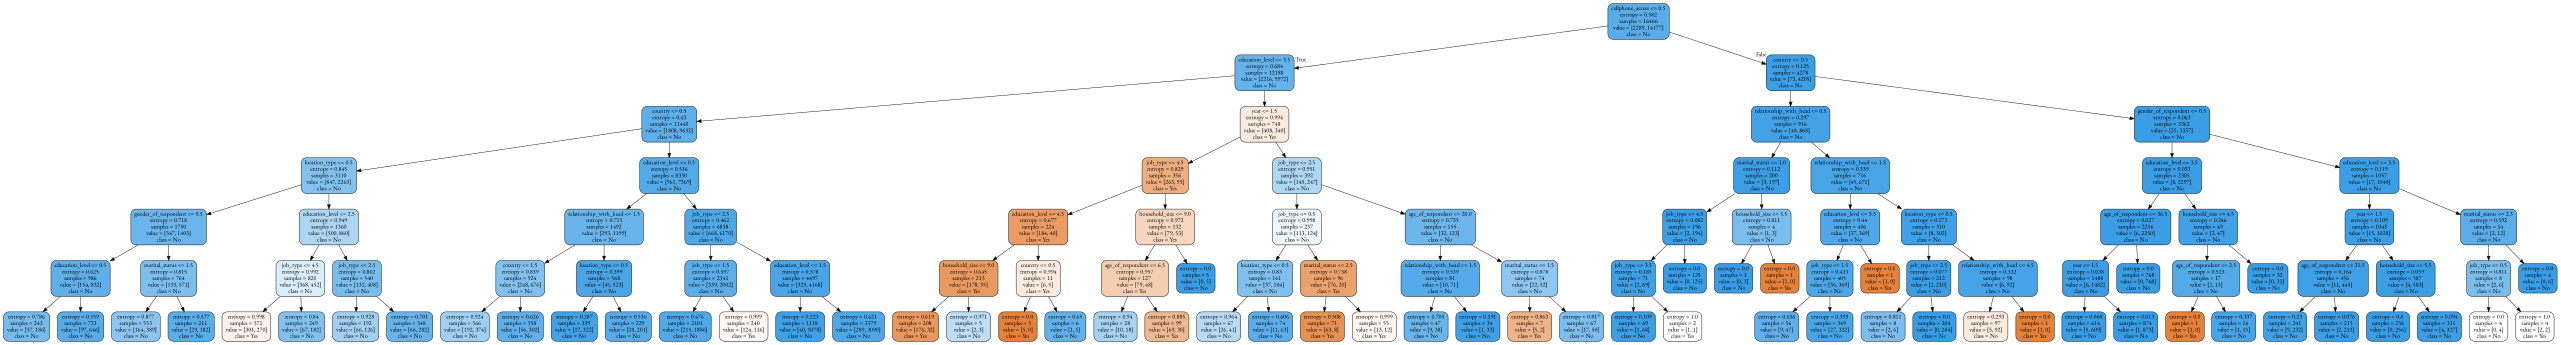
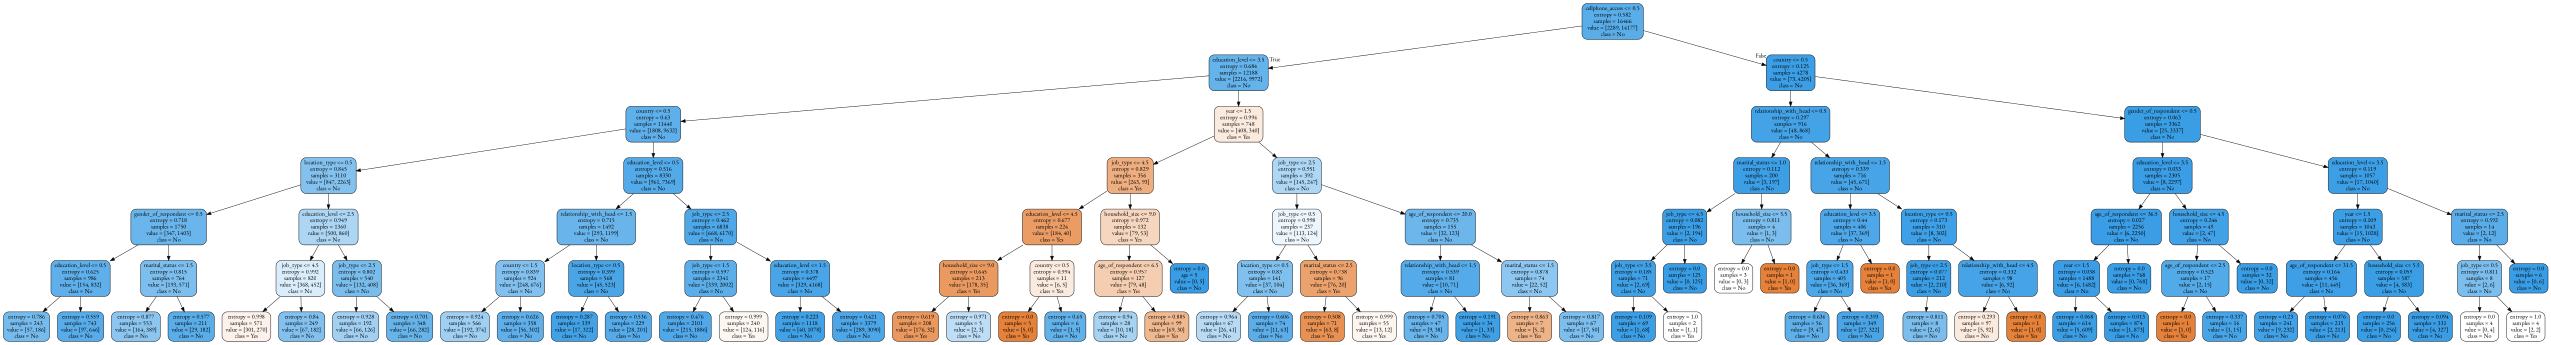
(1196, 278) -> (1189, 278)
(1734, 278) -> (1734, 278)
(81, 327) -> (81, 327)
(1934, 327) -> none
